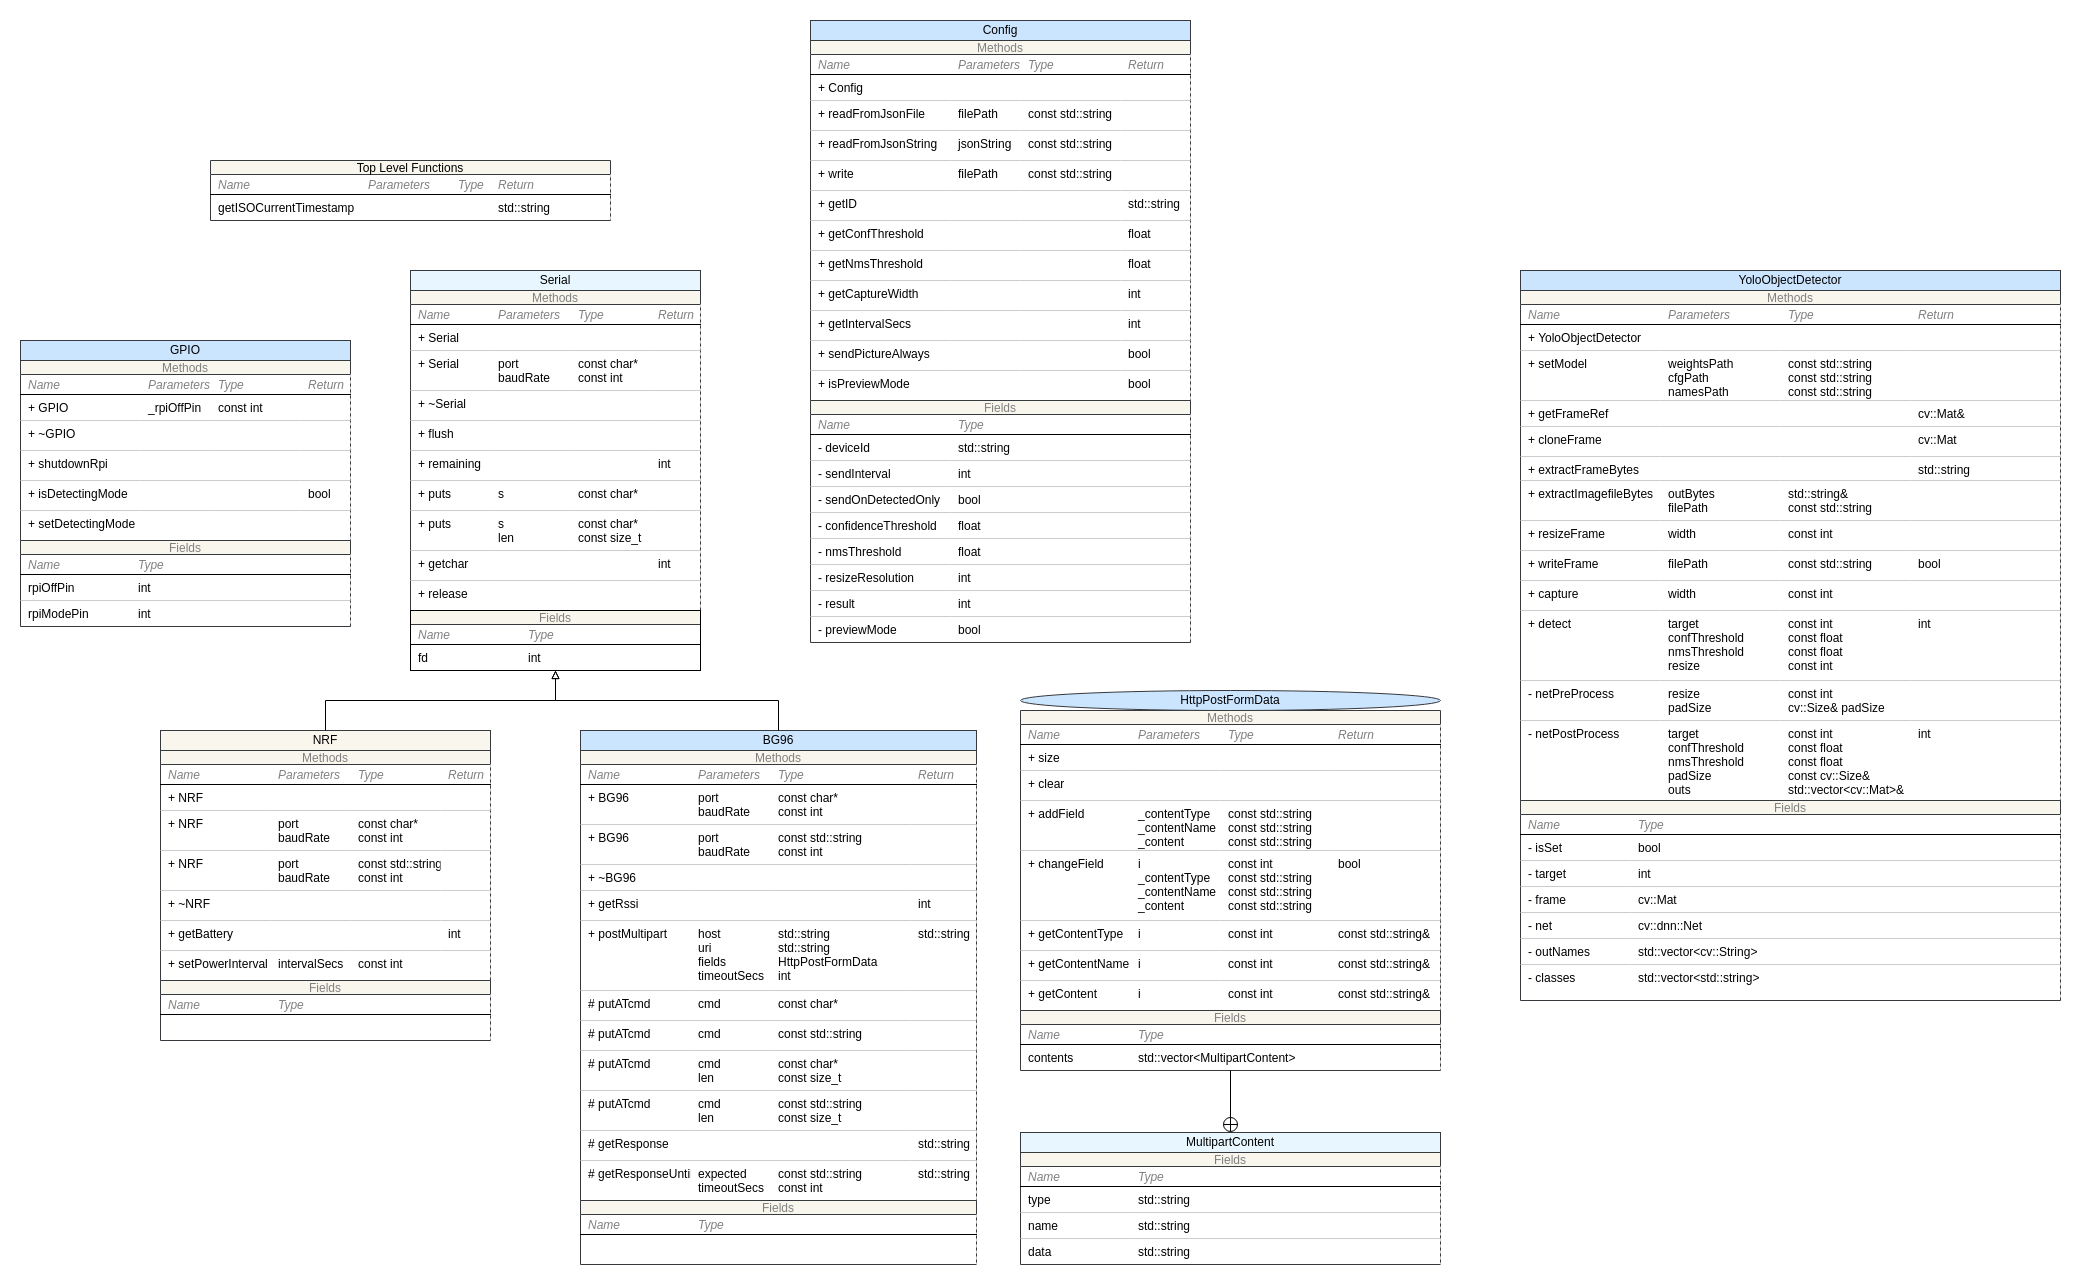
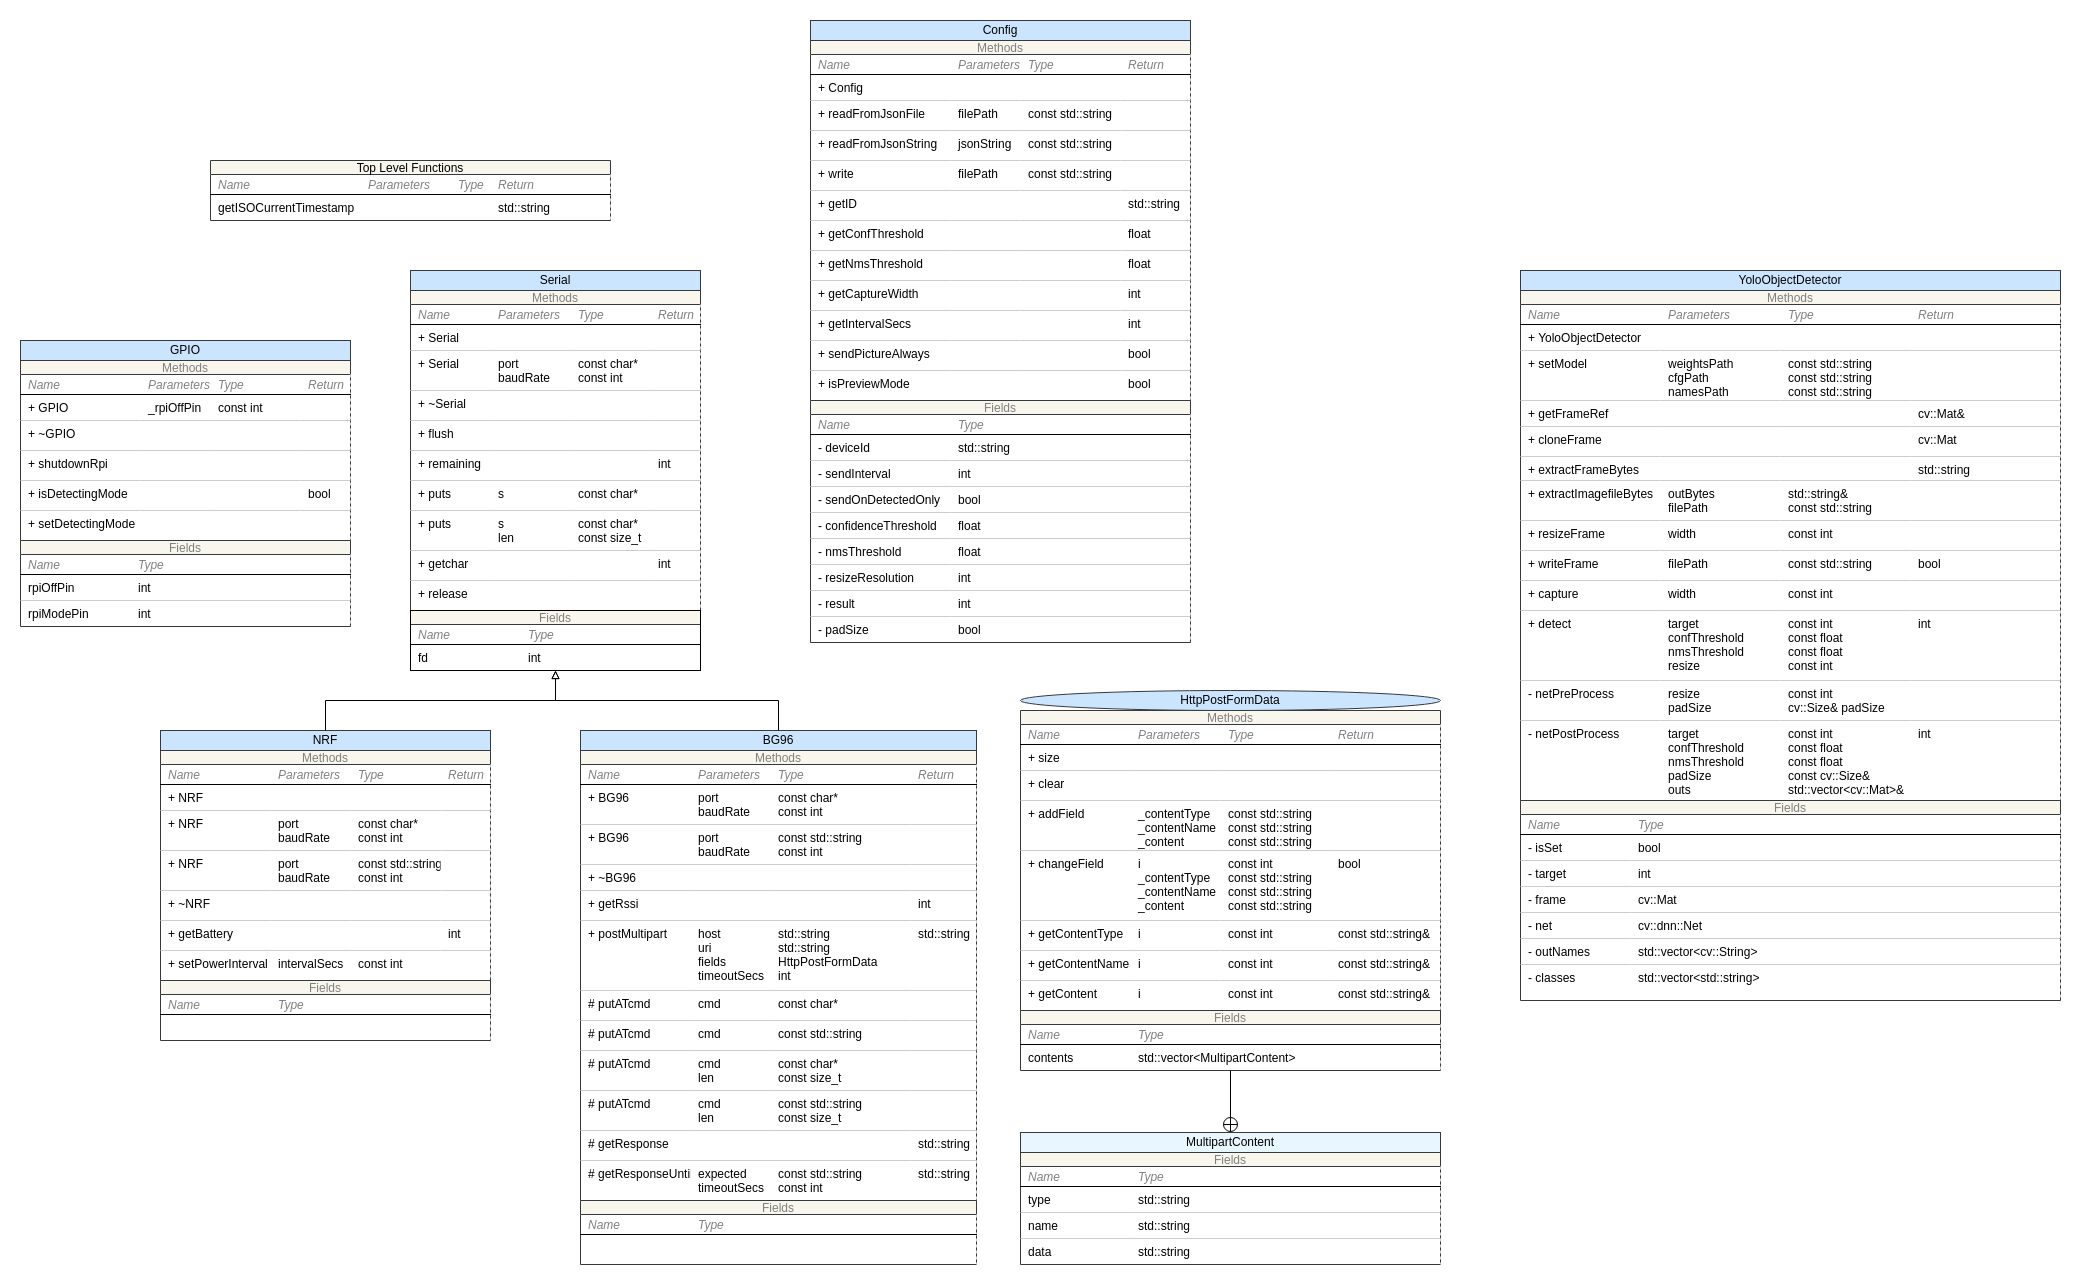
(556, 281) -> (556, 281)
(859, 630) -> (845, 630)
(326, 741) -> (326, 741)
